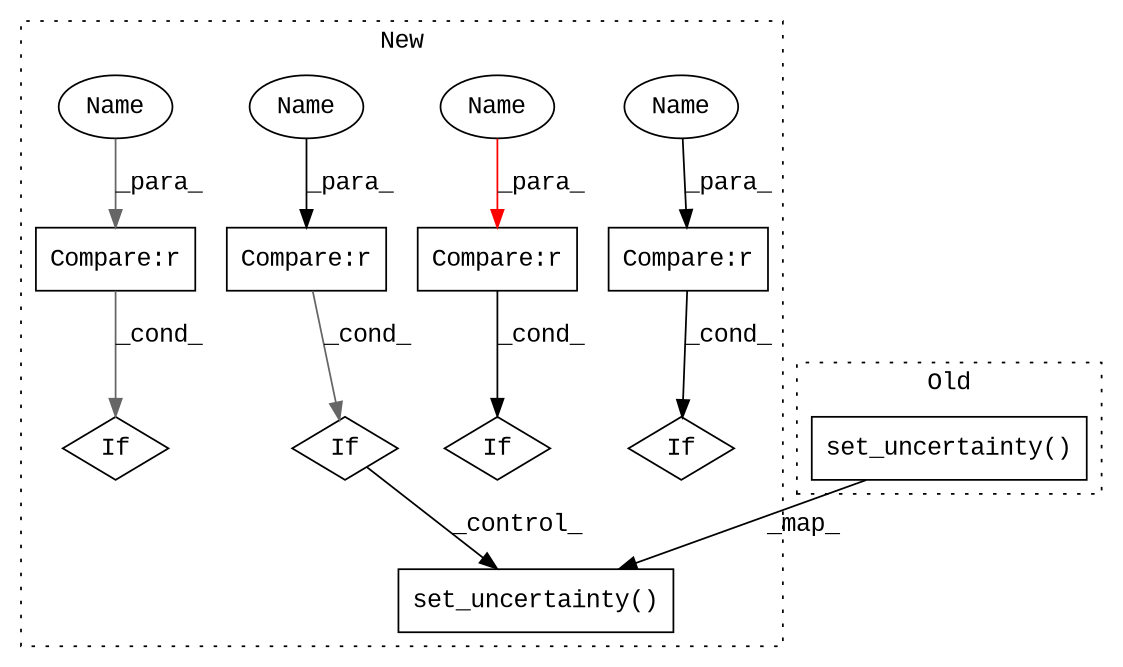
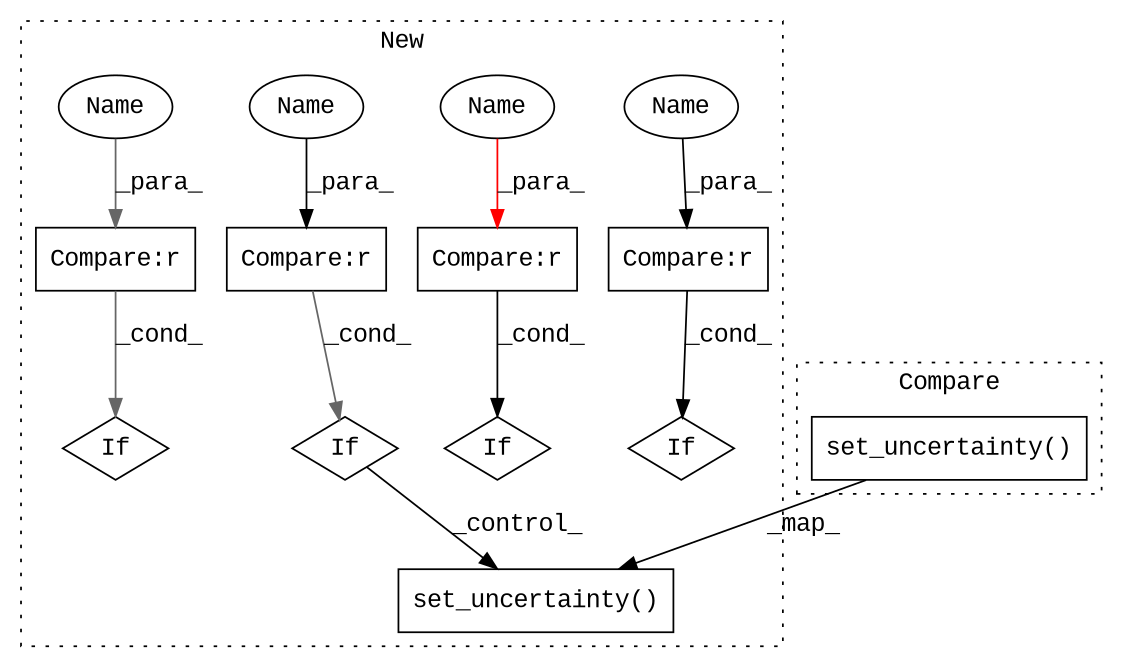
(949, 383) -> (949, 383)
